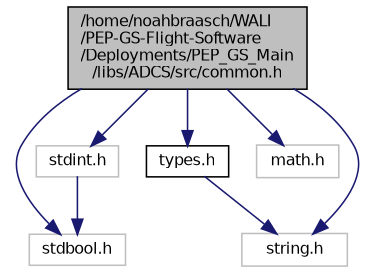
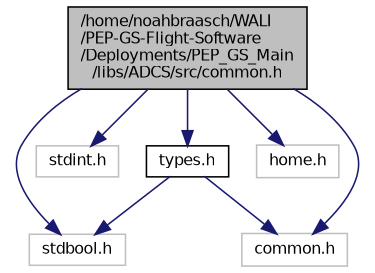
(298, 161) -> (298, 161)
(77, 198) -> (139, 201)
(295, 250) -> (295, 250)
